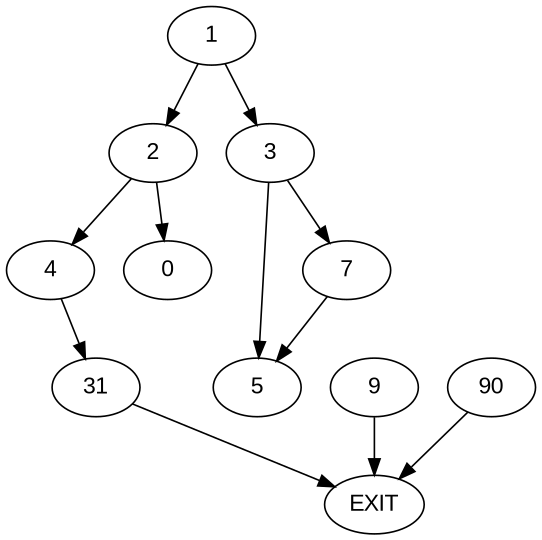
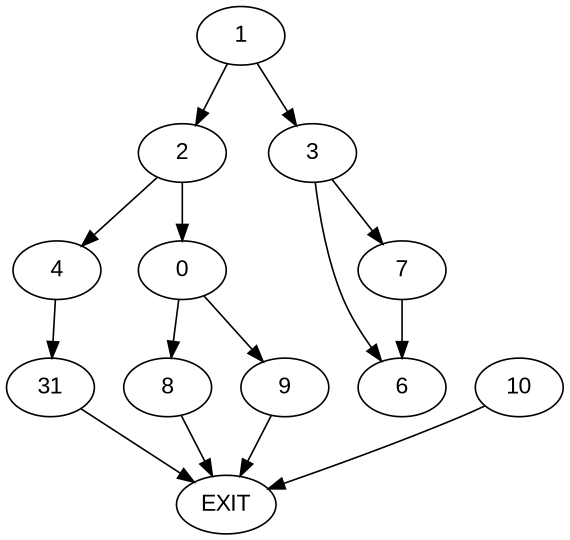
none -> (228, 323)
none -> (168, 387)
(257, 387) -> (402, 387)
(492, 387) -> (519, 387)
